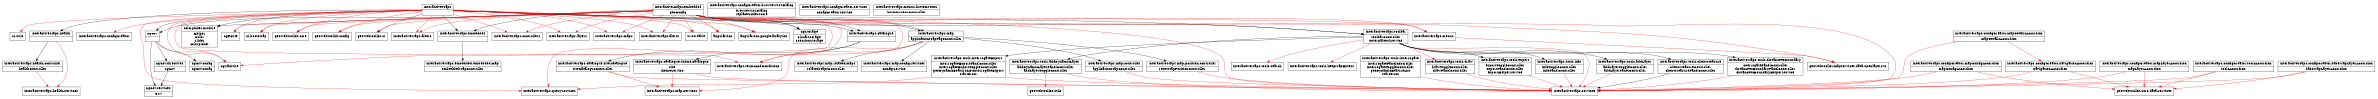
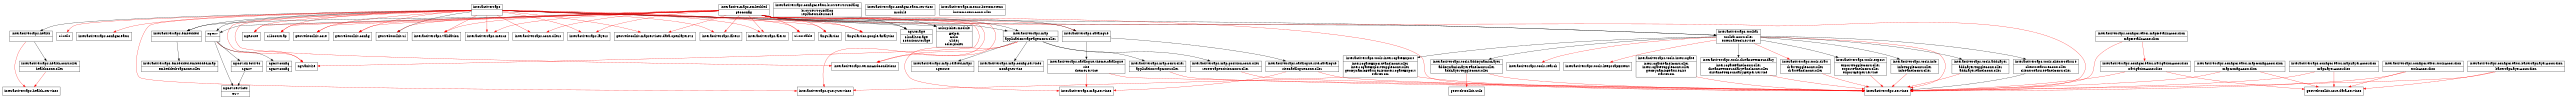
(835, 12) -> (900, 12)
(652, 18) -> (789, 18)
(614, 36) -> (436, 36)
(1644, 47) -> (574, 20)
(826, 69) -> (943, 69)
